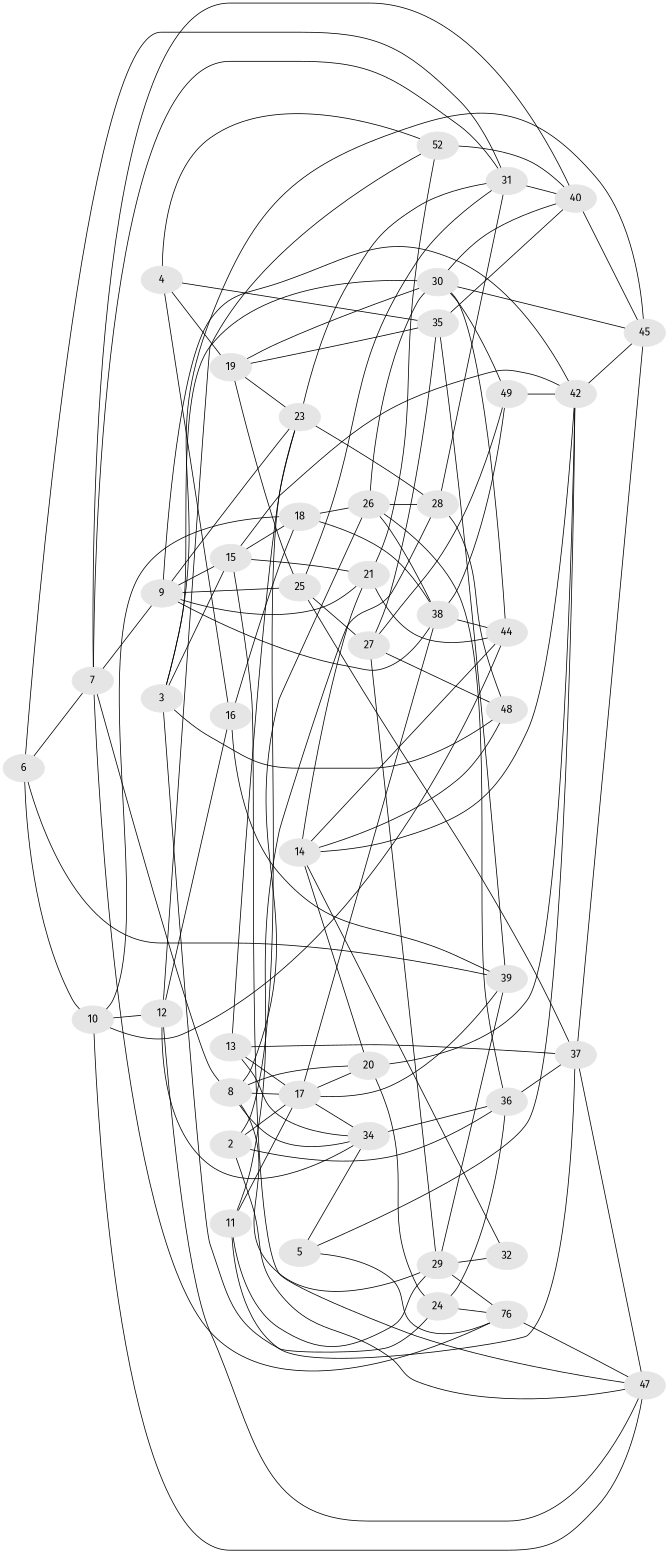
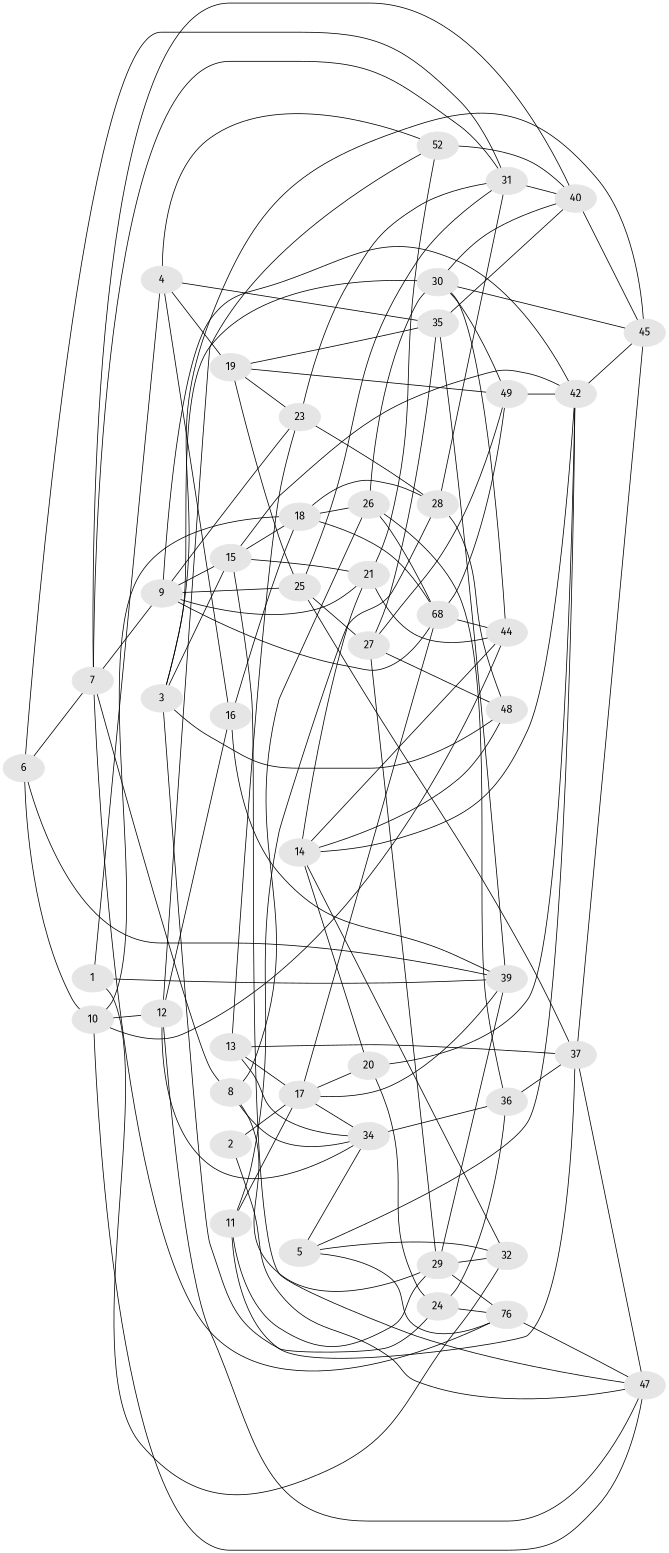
(336, 319) -> (369, 381)
(403, 504) -> (365, 480)
(438, 615) -> (438, 615)
(273, 783) -> none
none -> (93, 978)
(297, 1071) -> none
(268, 1094) -> none
(376, 1159) -> none
none -> (408, 1242)
